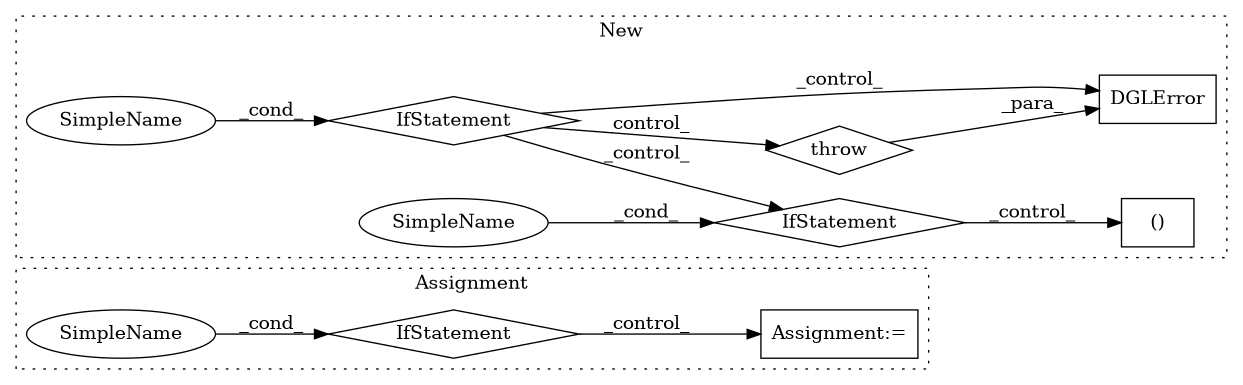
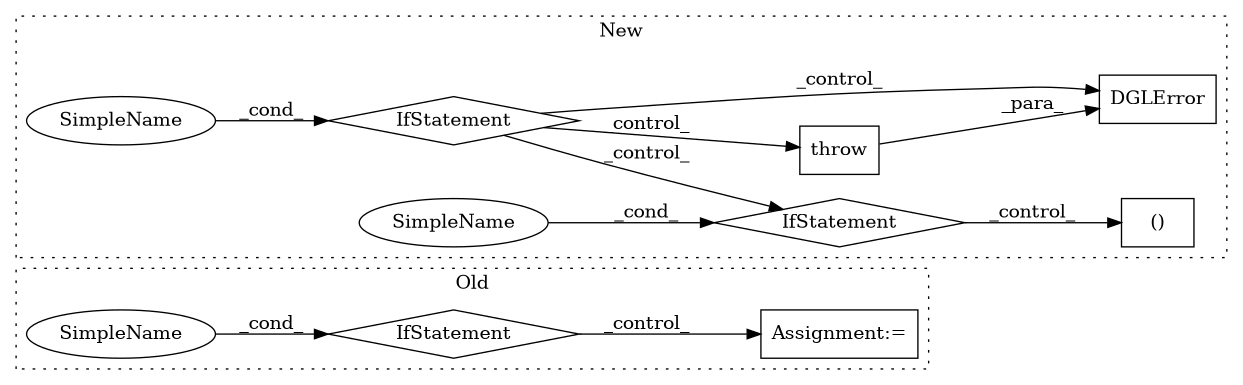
(839, 150) -> (839, 150)
(472, 284) -> (472, 284)
